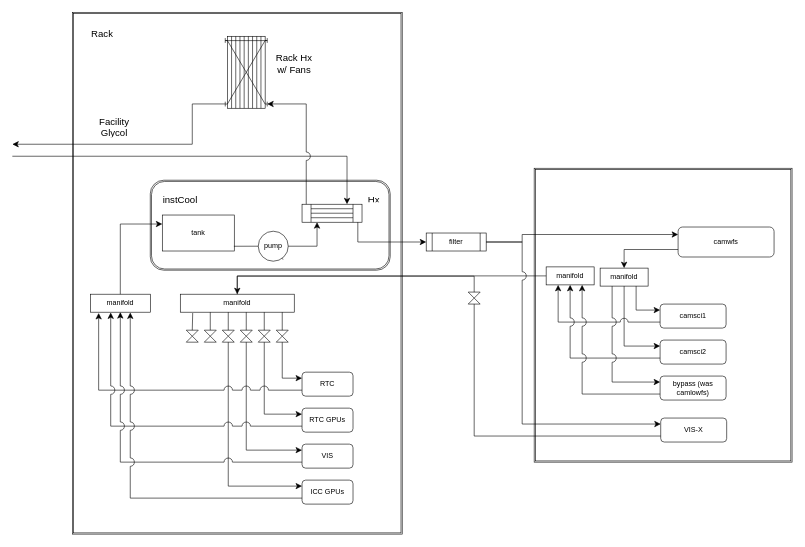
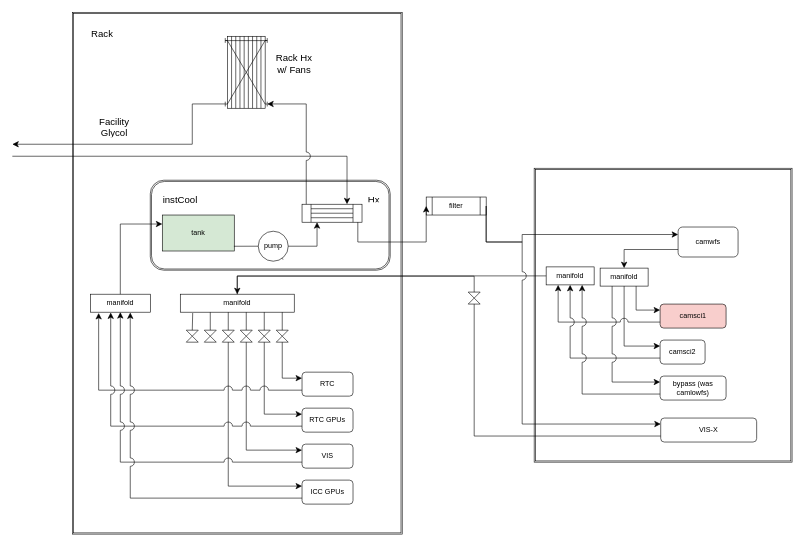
(198, 233) -> (198, 233)
(456, 242) -> (456, 206)
(726, 242) -> (708, 242)
(693, 316) -> (693, 316)
(693, 352) -> (683, 352)
(694, 430) -> (709, 430)
